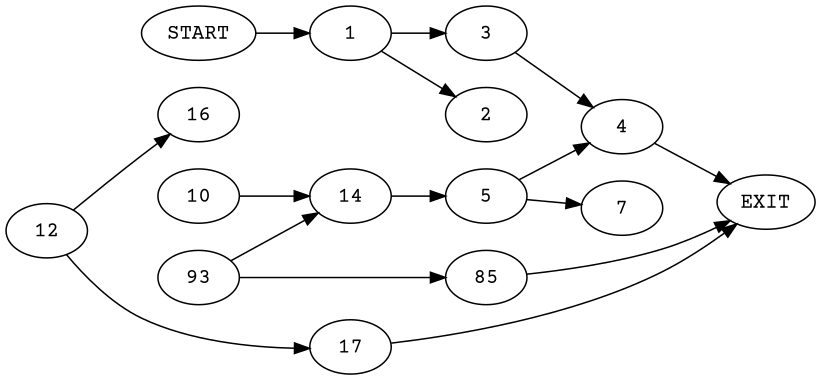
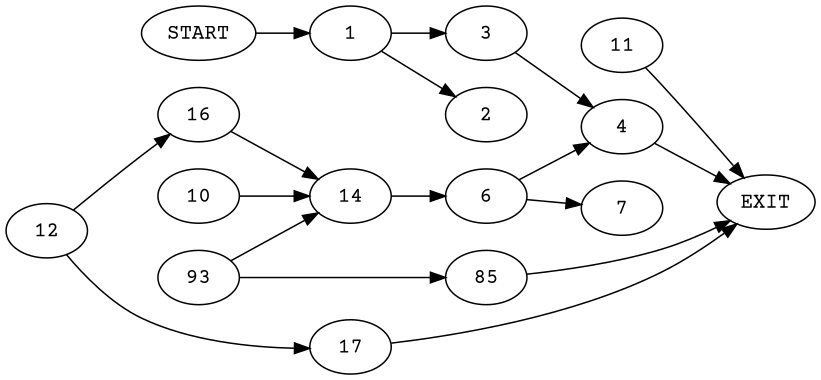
none -> (622, 45)
none -> (268, 152)
(486, 196) -> (486, 196)
